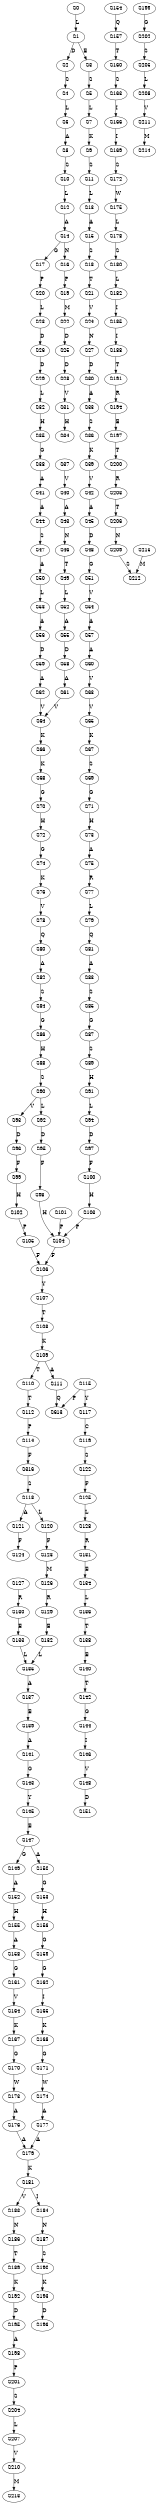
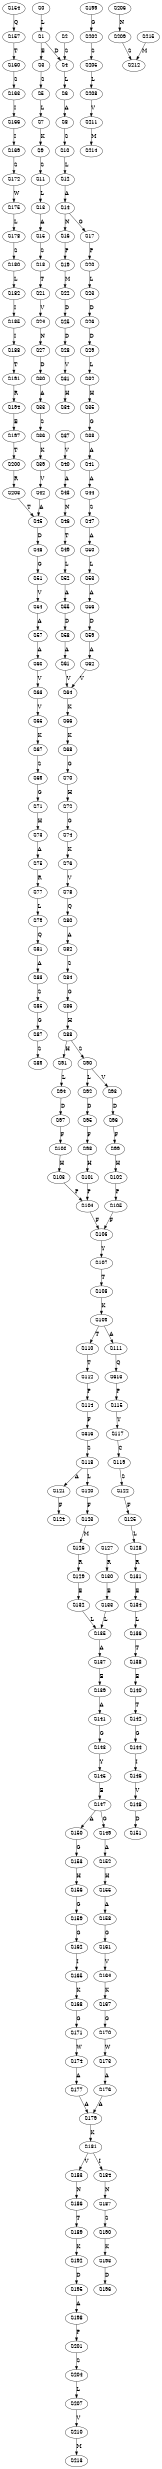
(71, 50) -> (52, 50)
(116, 506) -> (25, 506)
(89, 1076) -> (65, 1048)
(42, 1219) -> (87, 1162)
(72, 1397) -> (116, 1390)
